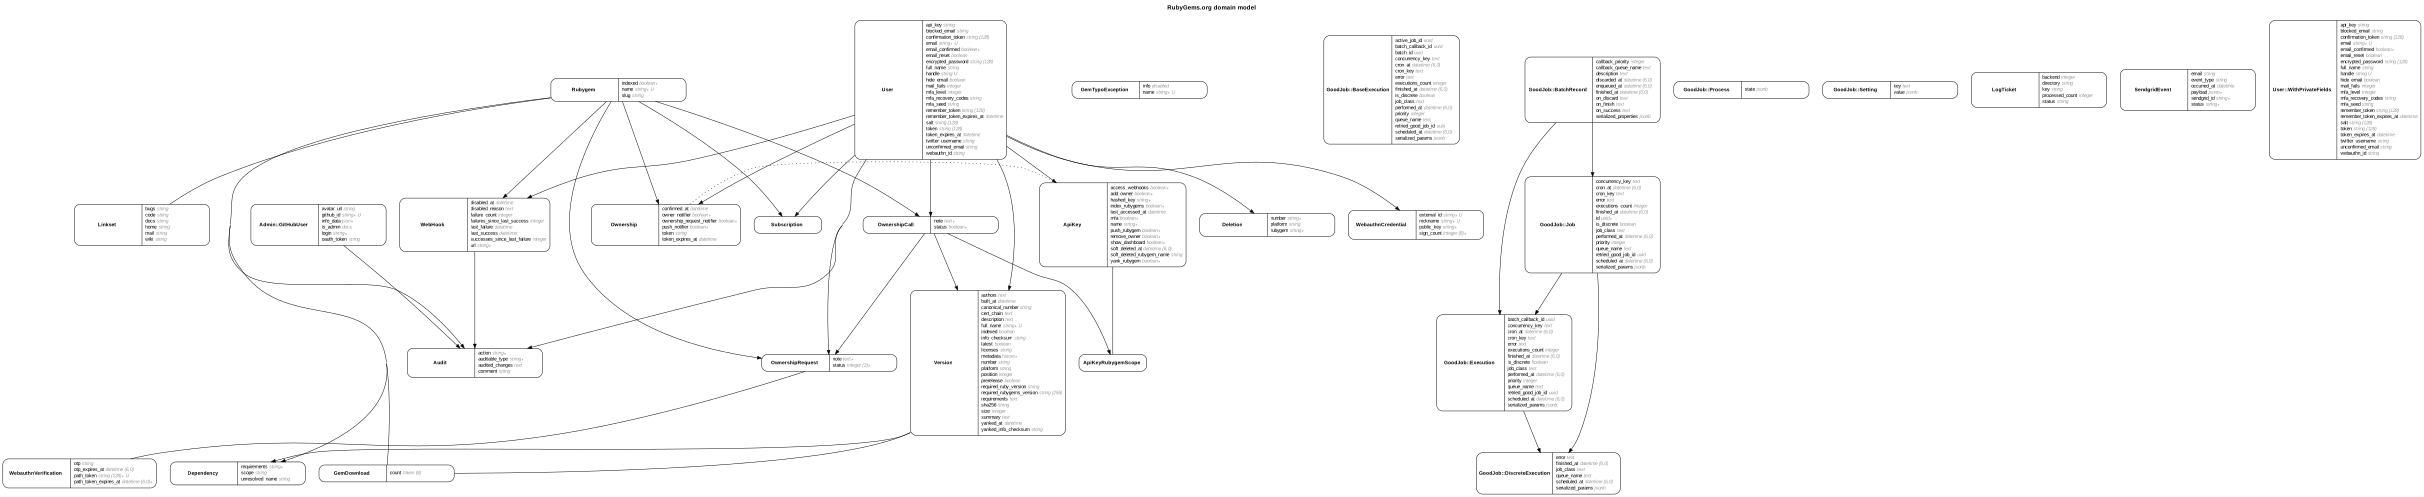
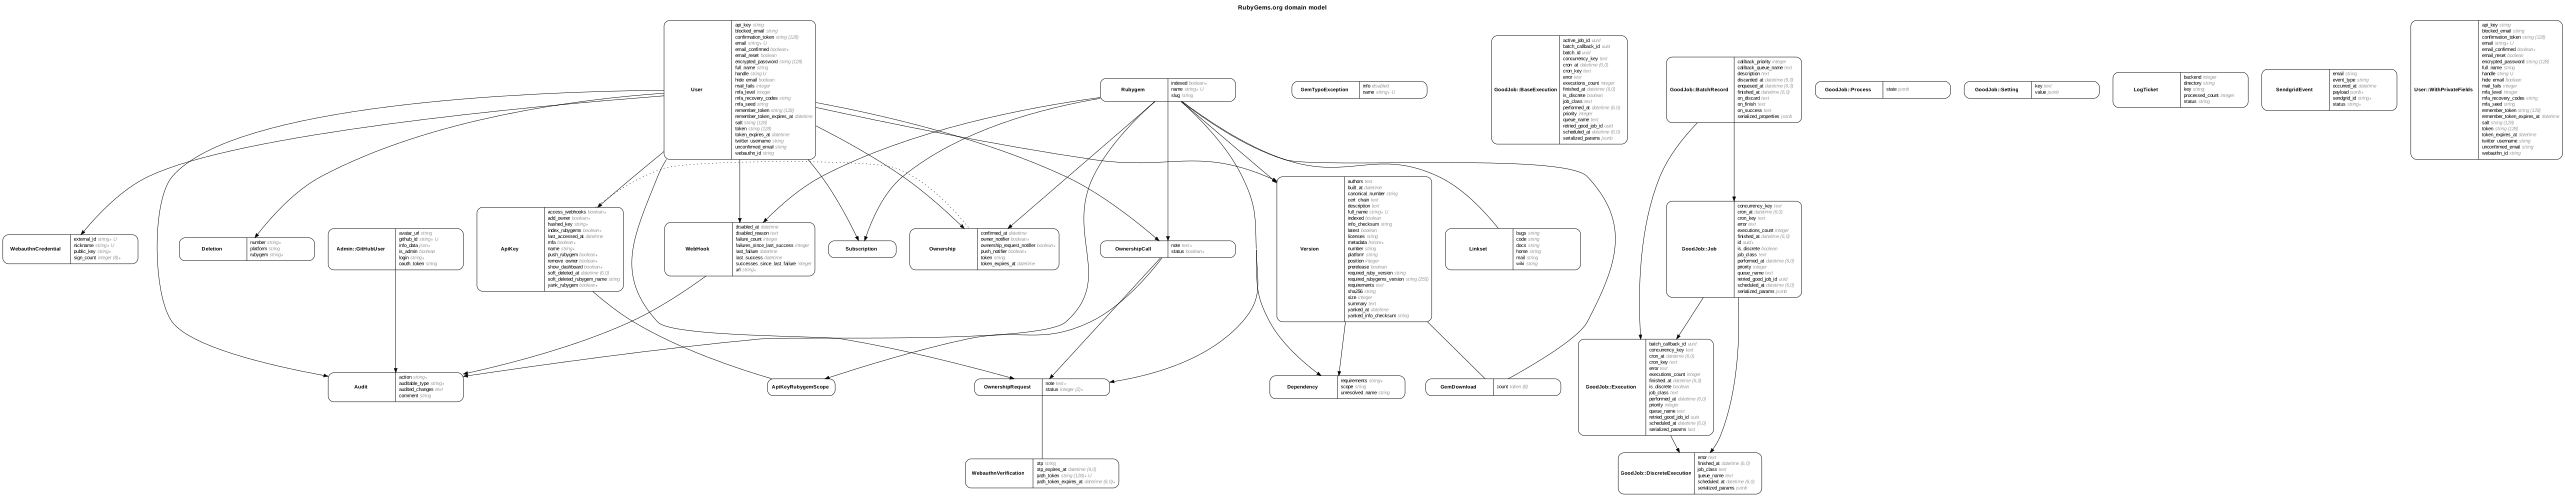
(347, 227) -> (427, 252)
(945, 260) -> (1227, 141)
(1552, 405) -> (1691, 430)
